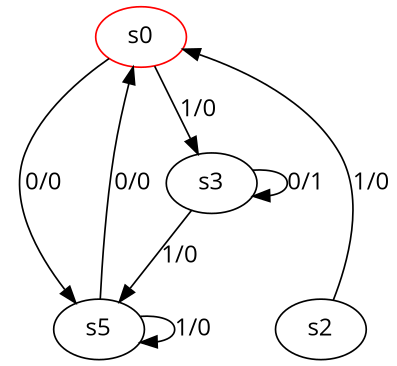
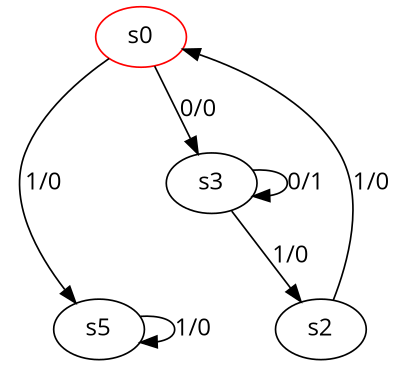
(198, 110) -> (198, 110)
(44, 183) -> (44, 183)
(109, 191) -> none
(161, 249) -> (261, 250)
